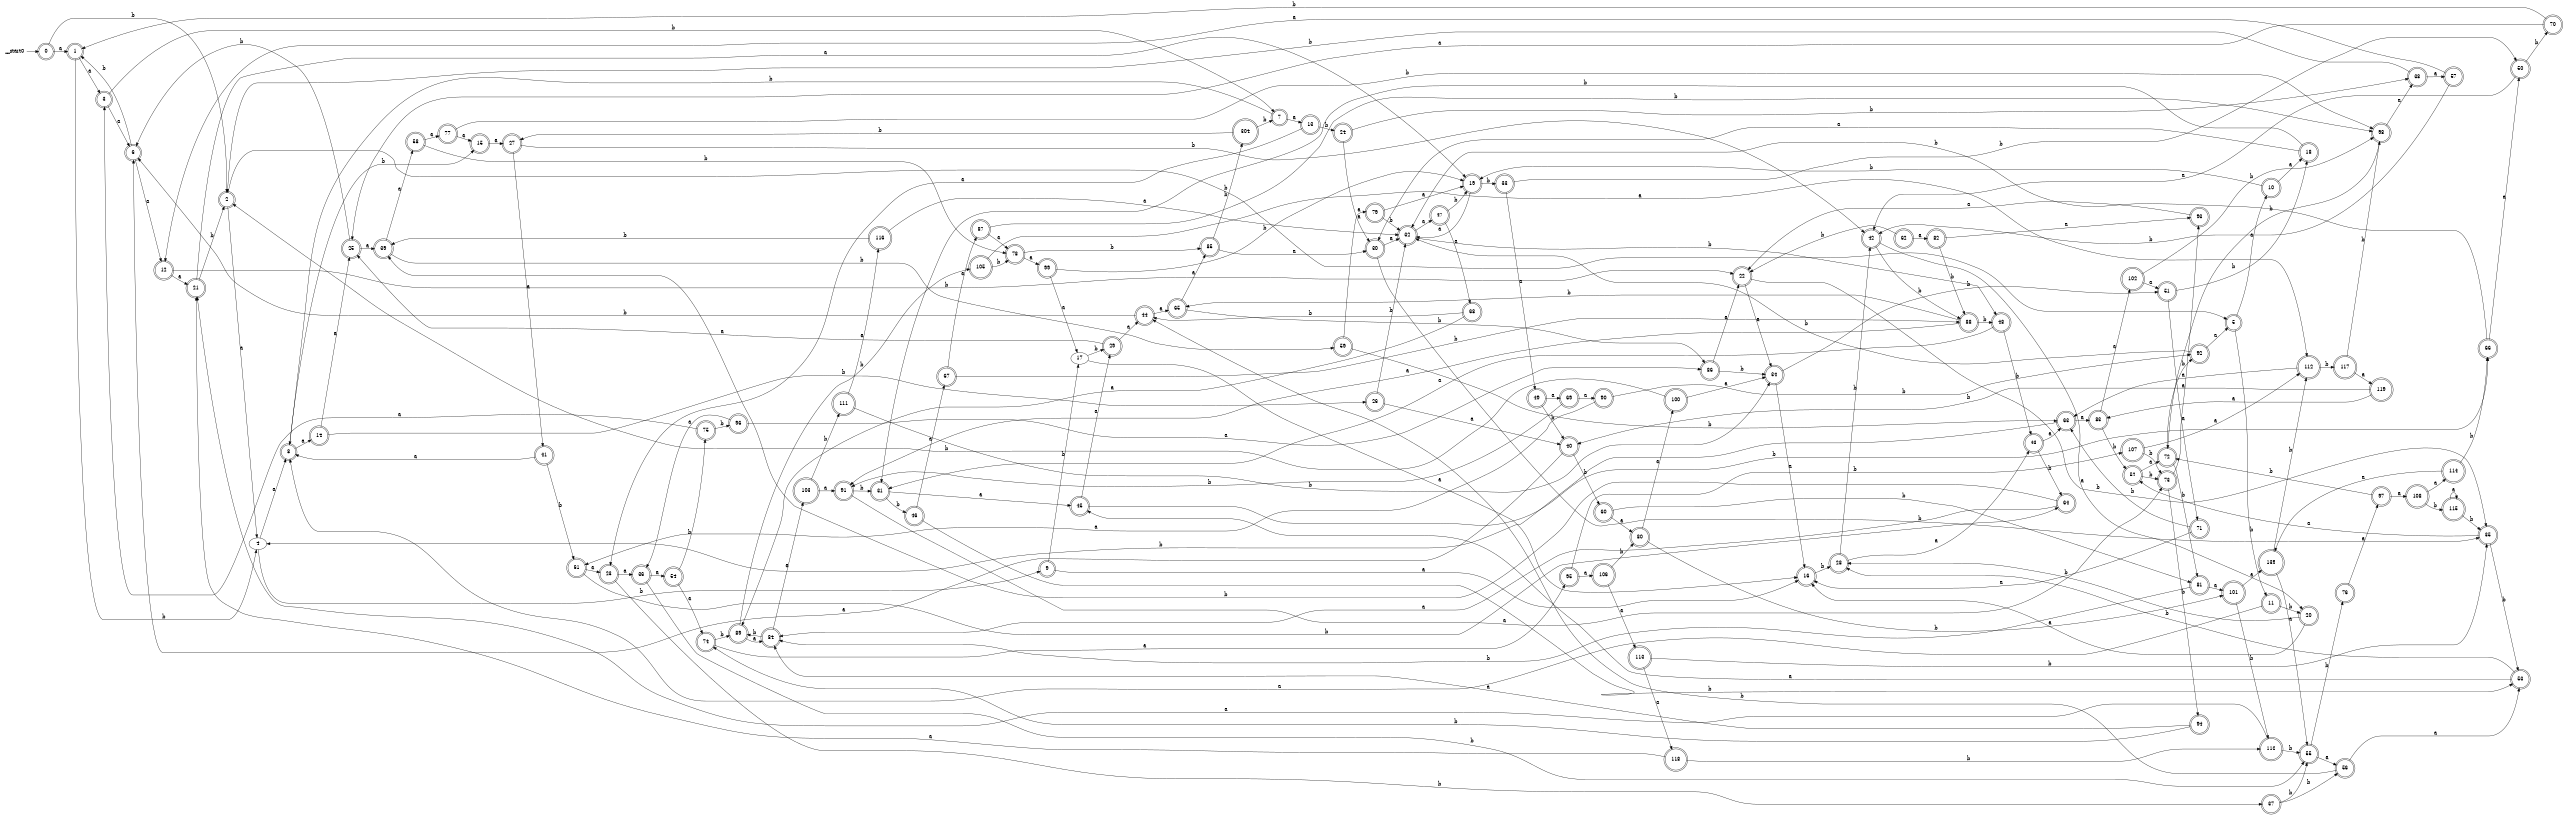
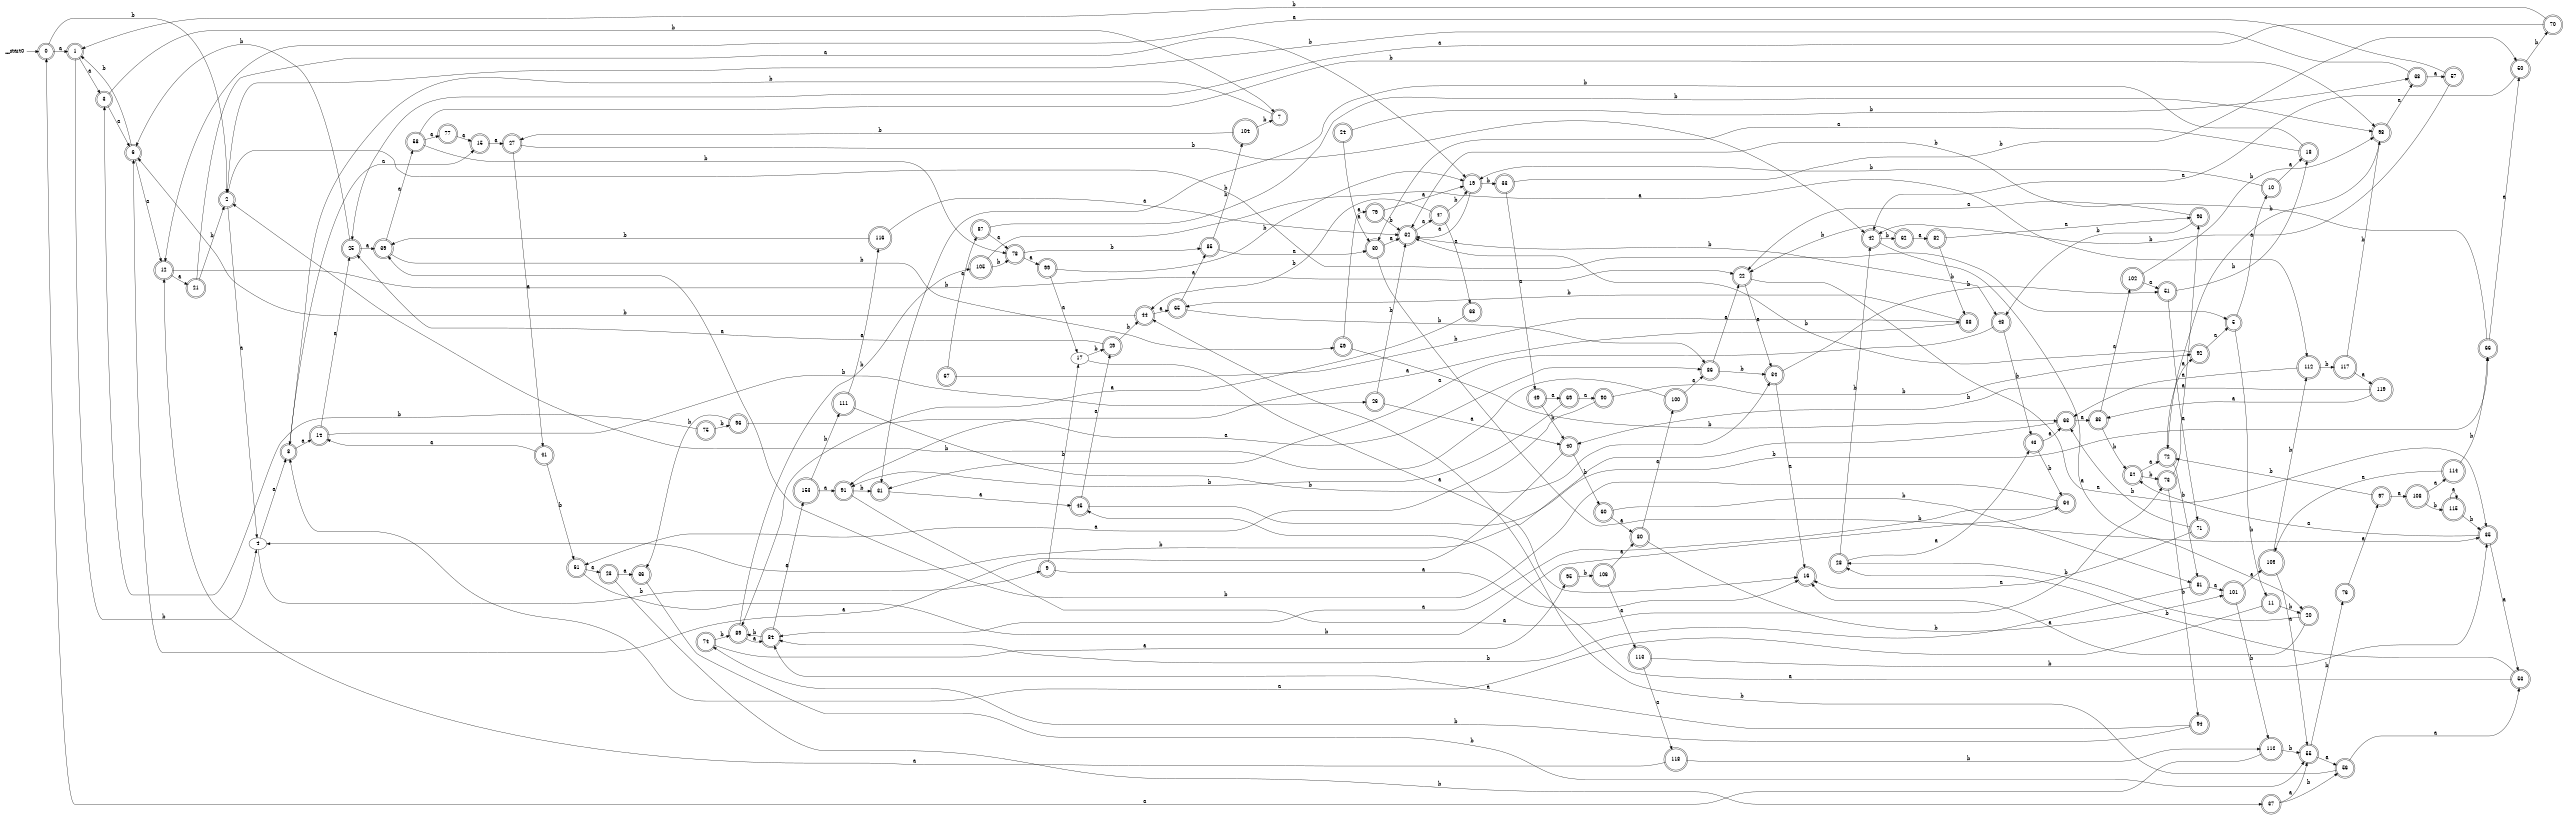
(1415, 76) -> (1397, 61)
(1310, 125) -> none
(1245, 132) -> (1245, 132)
(383, 162) -> (383, 162)
(1911, 288) -> (1886, 239)
(1310, 316) -> (1302, 262)
(1983, 322) -> (2087, 239)
(1128, 327) -> (1128, 327)
(2183, 364) -> (2183, 364)
(1720, 389) -> (1691, 387)
(400, 415) -> (400, 415)
(690, 422) -> (690, 422)
(2133, 450) -> none
(417, 460) -> (433, 445)
(2098, 488) -> (2098, 488)
(806, 491) -> (806, 491)
(914, 516) -> none
(1622, 552) -> (1622, 552)
(2271, 563) -> (2271, 563)
(1821, 570) -> none
(1585, 574) -> (1585, 574)
(673, 577) -> none
(2504, 600) -> (2504, 600)
(1112, 712) -> (802, 804)
(781, 737) -> (759, 762)
(2291, 793) -> (2291, 793)
